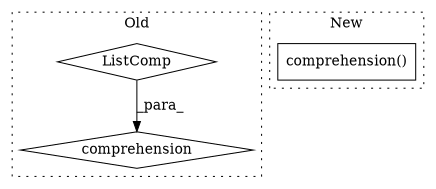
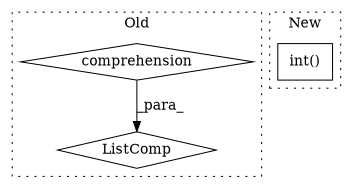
(347, 62) -> (305, 62)
(137, 101) -> (137, 101)
